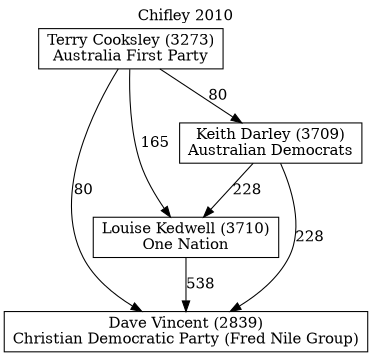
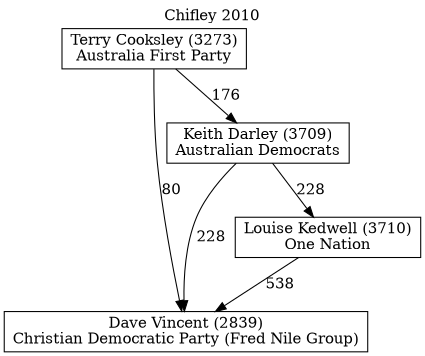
(218, 96) -> (226, 96)
(135, 142) -> none
